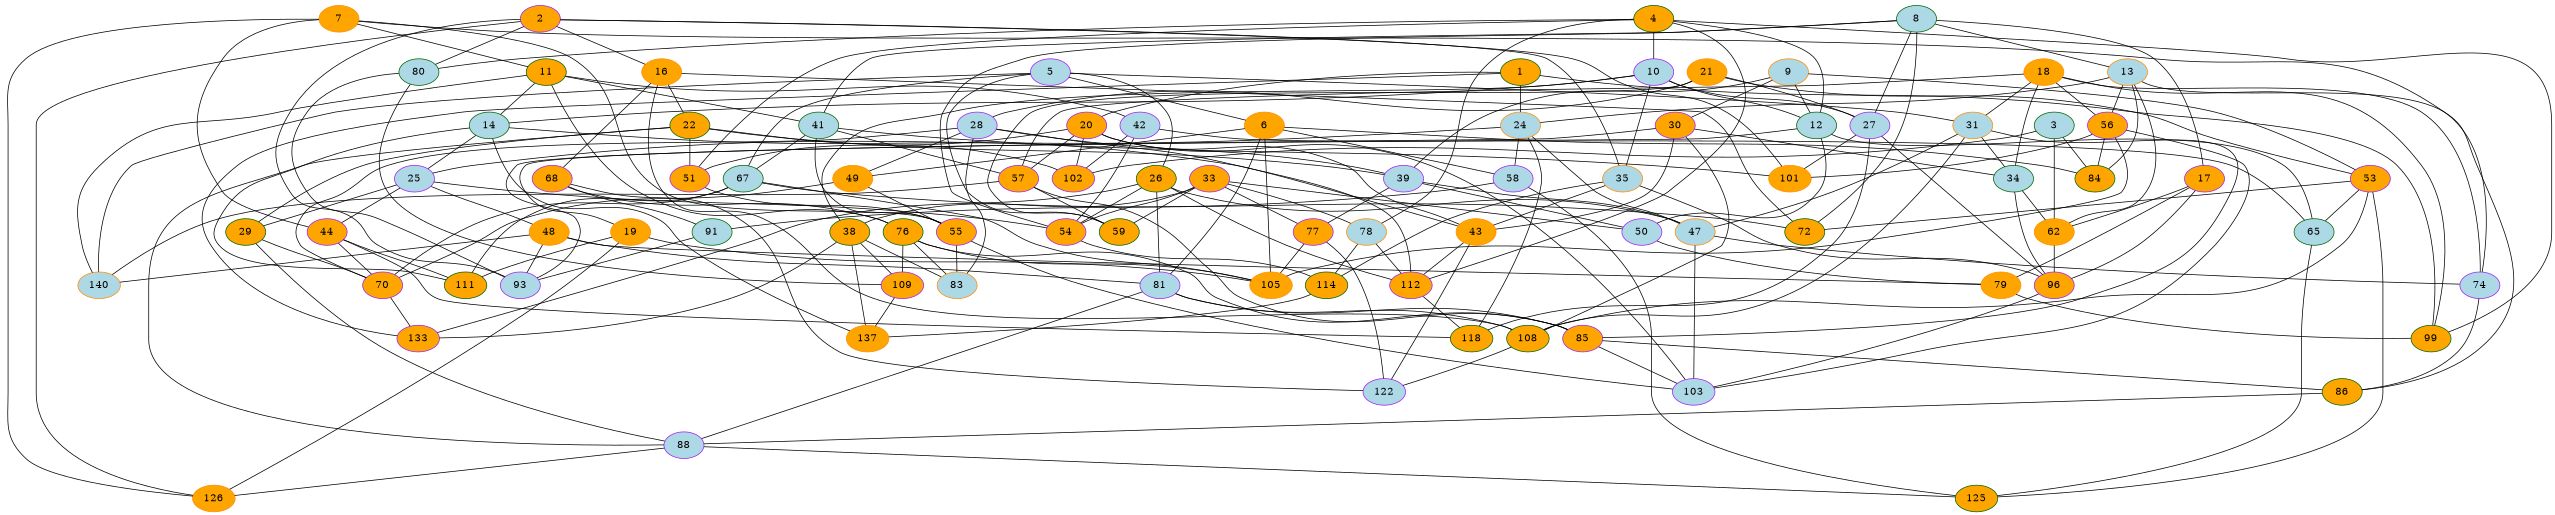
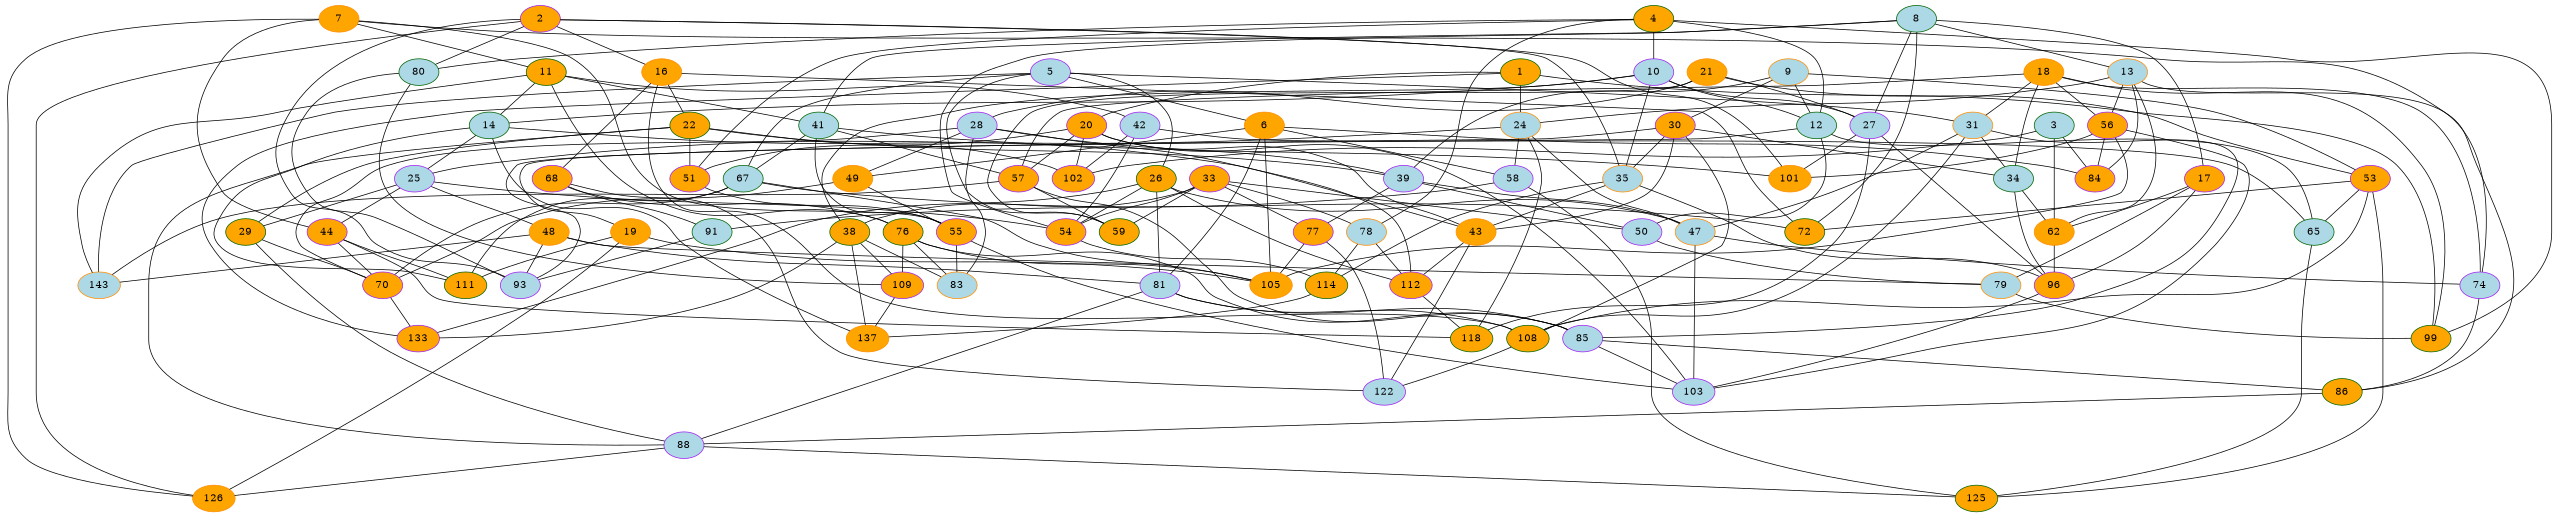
none -> (1650, 151)
(2095, 179) -> (2095, 179)
(1672, 189) -> none
(99, 285) -> (99, 285)
(2001, 285) -> (2001, 285)
(1583, 339) -> (1583, 339)
